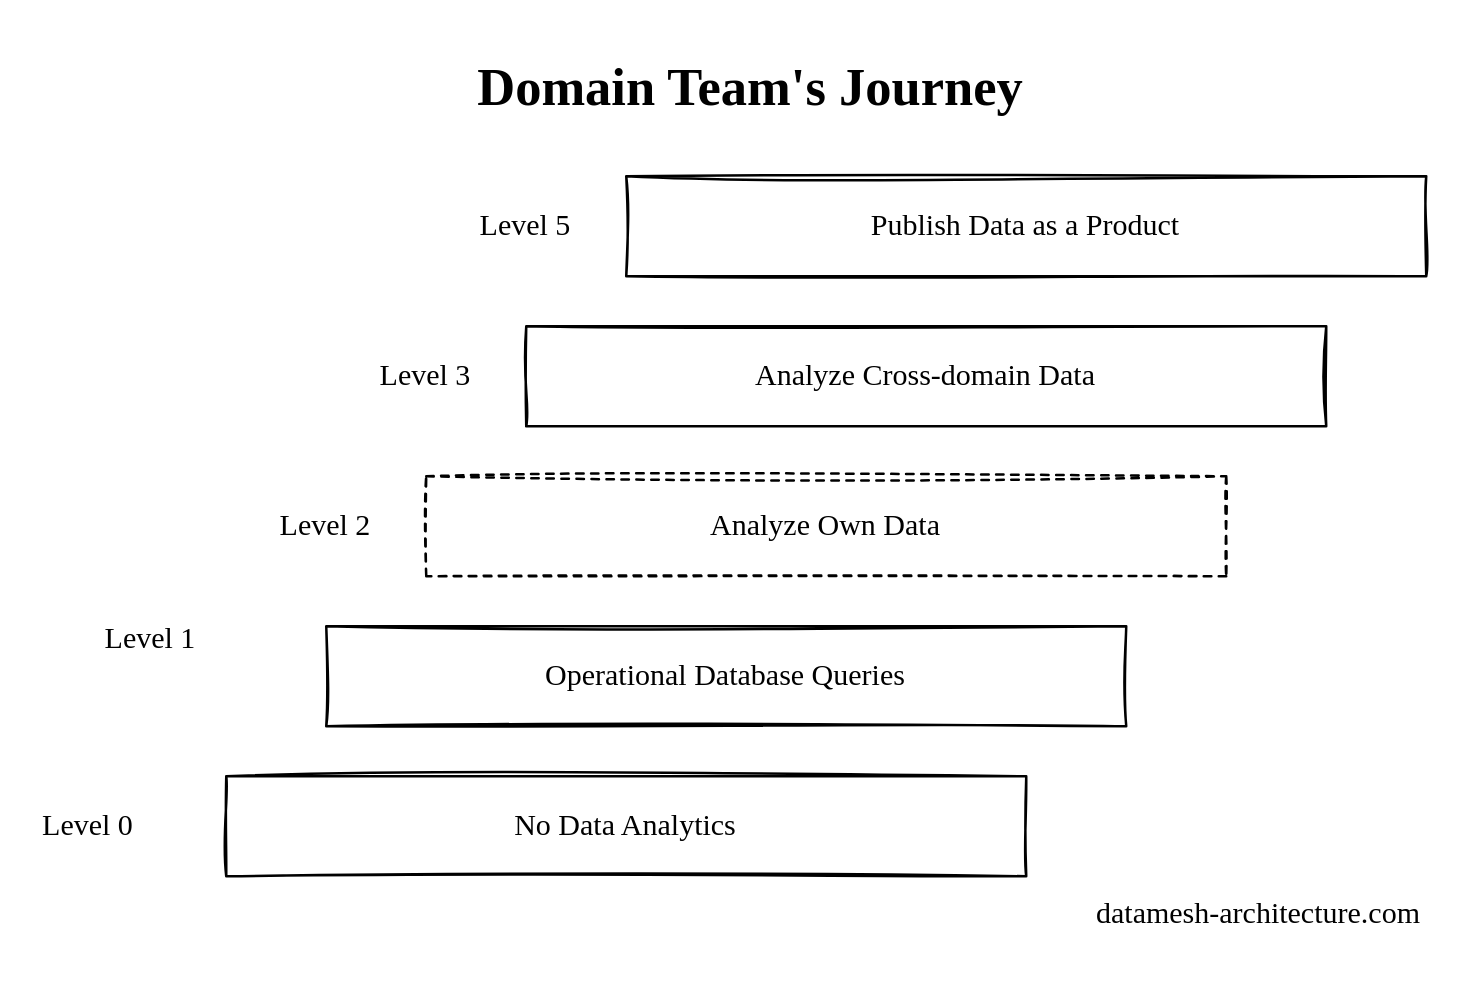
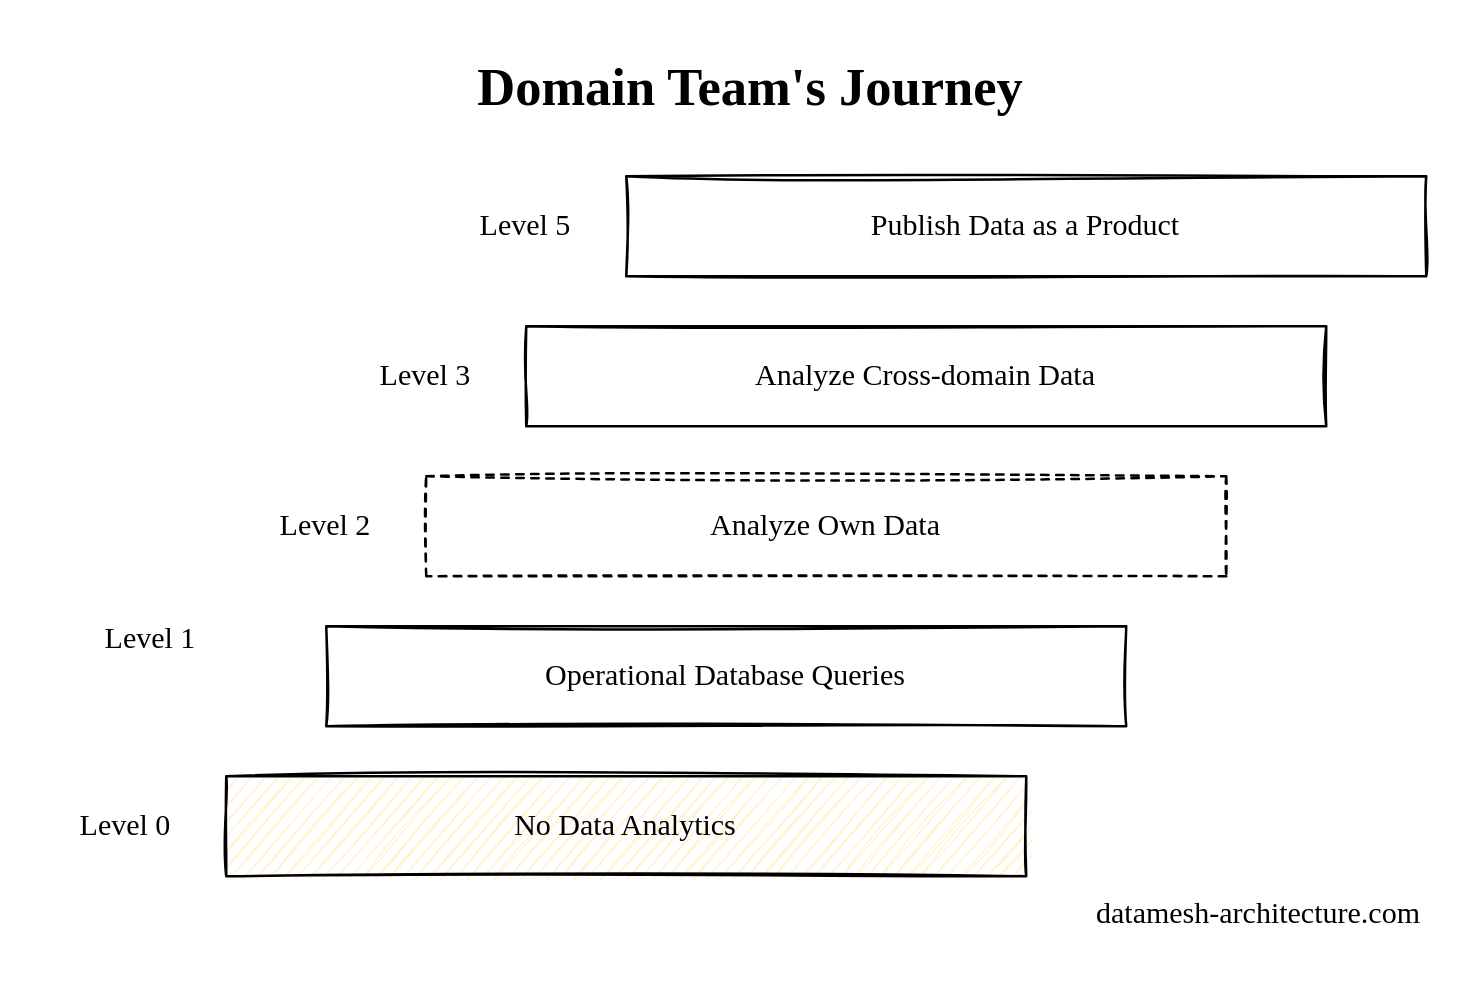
(89, 826) -> (126, 826)
(626, 826) -> (626, 826)
